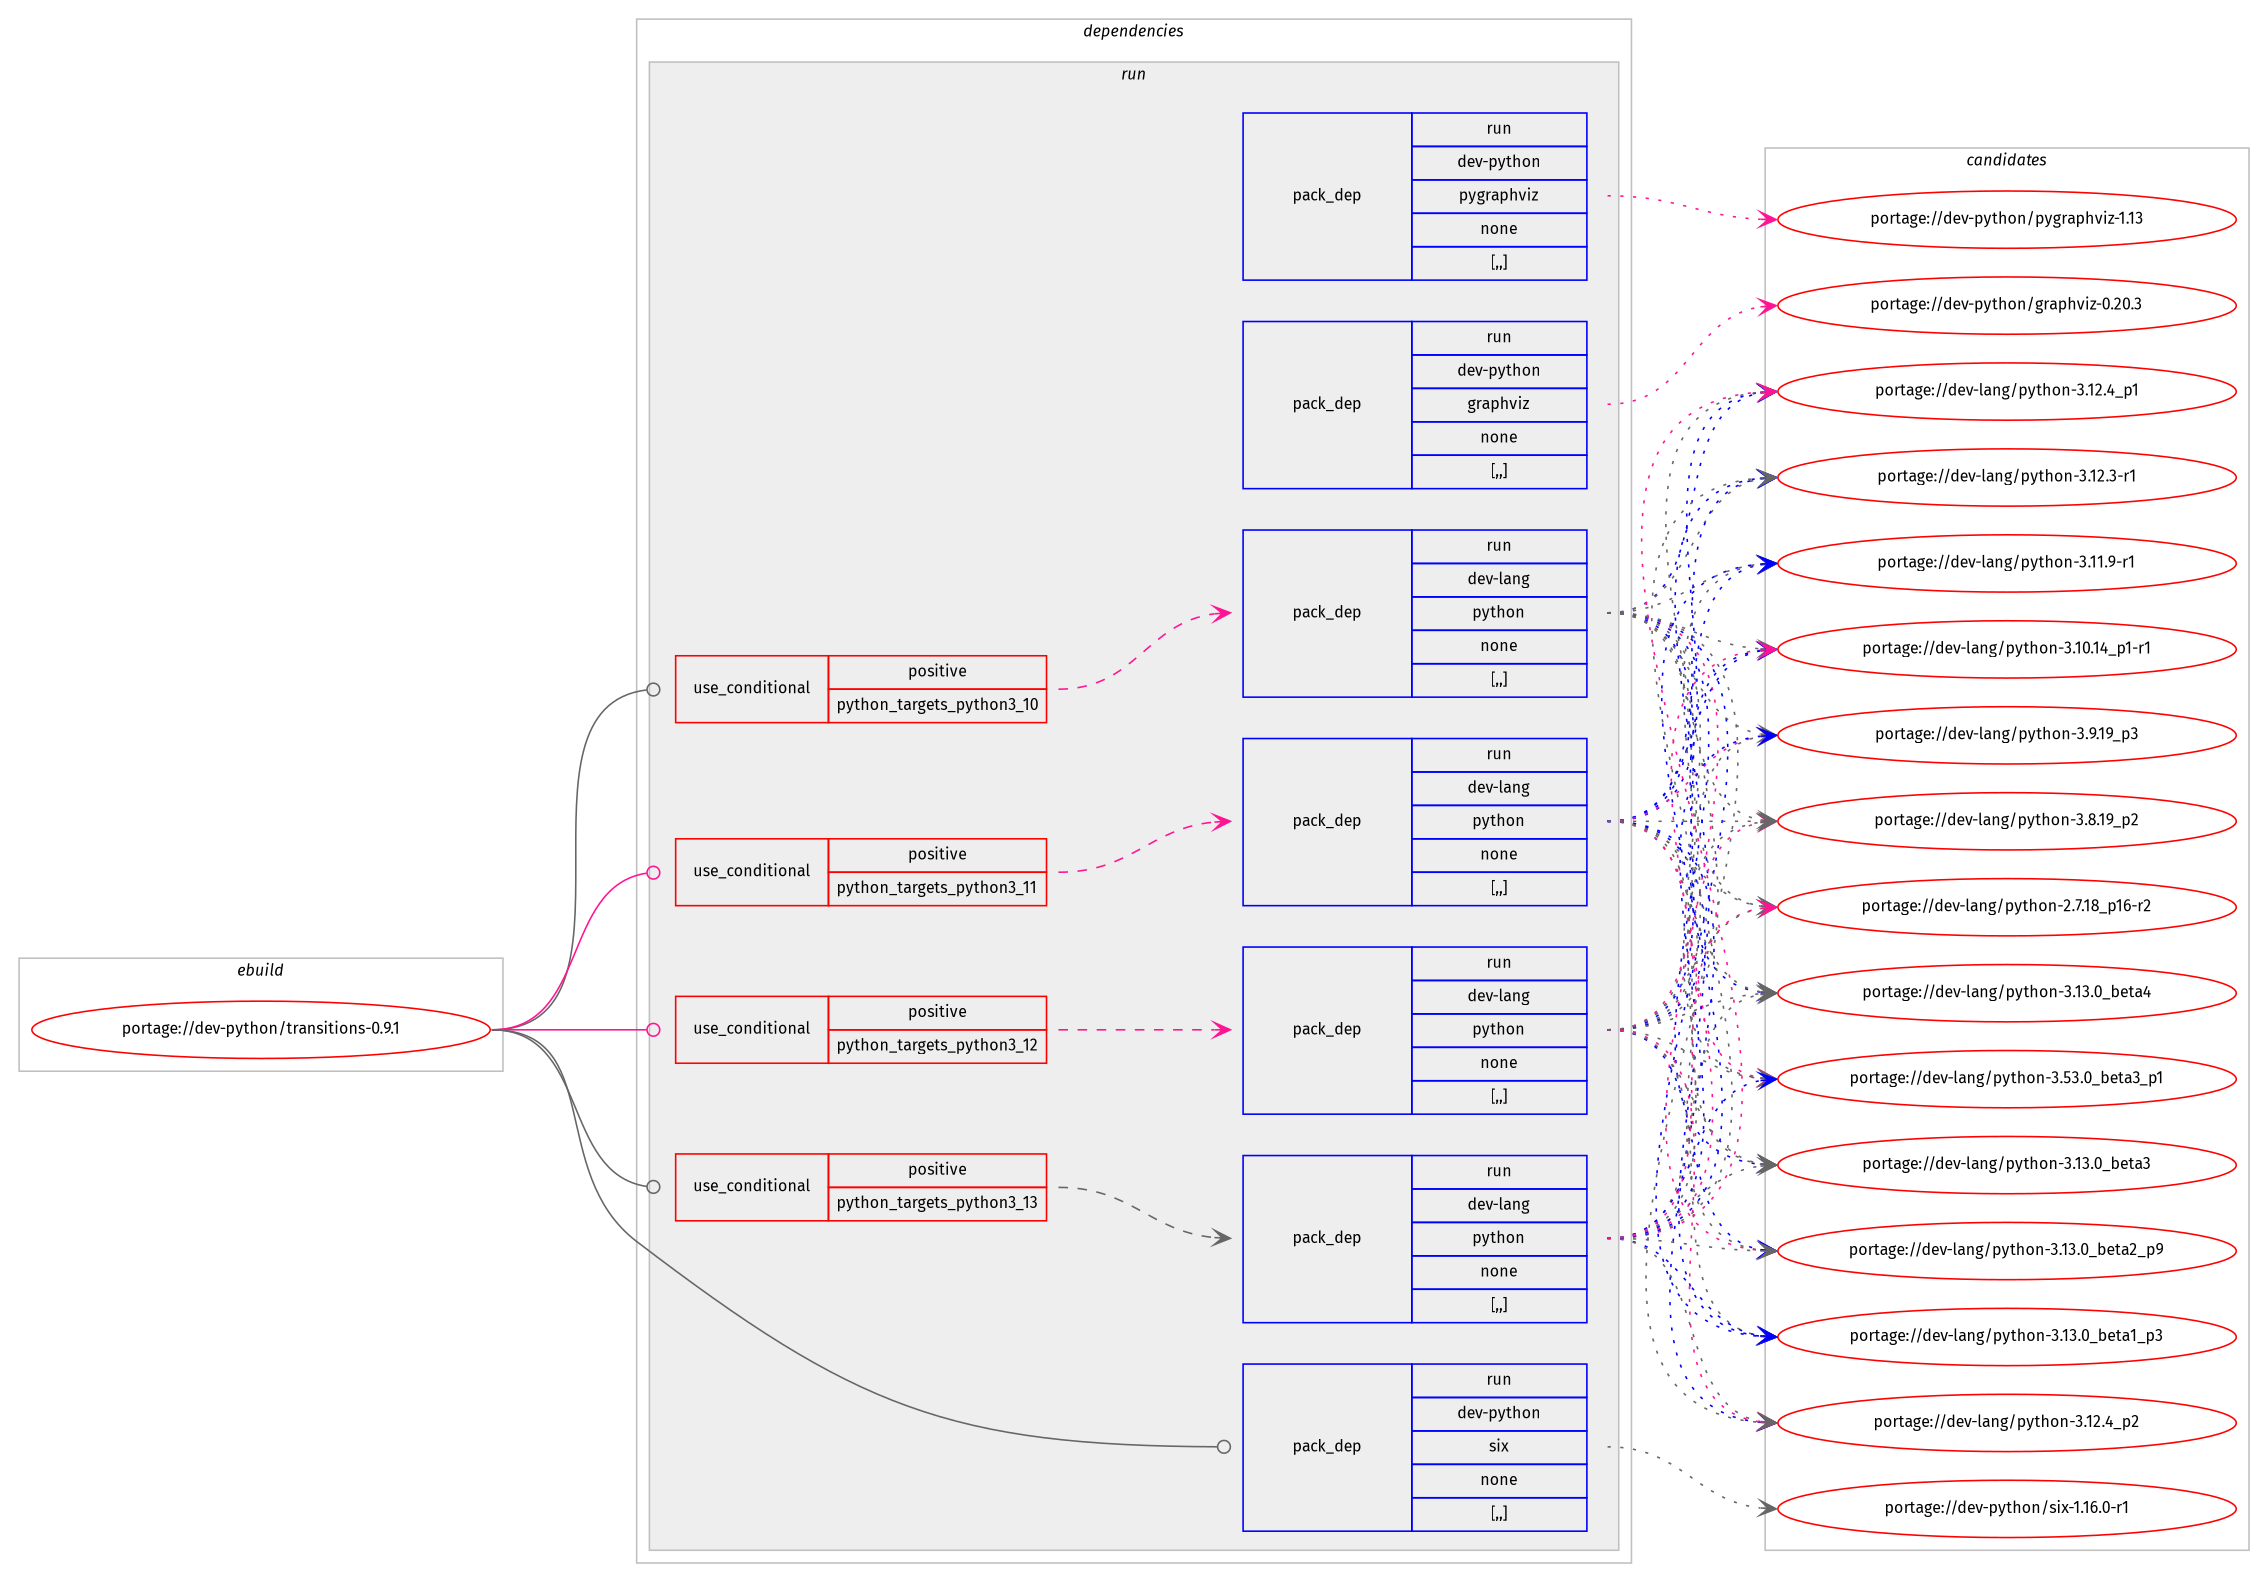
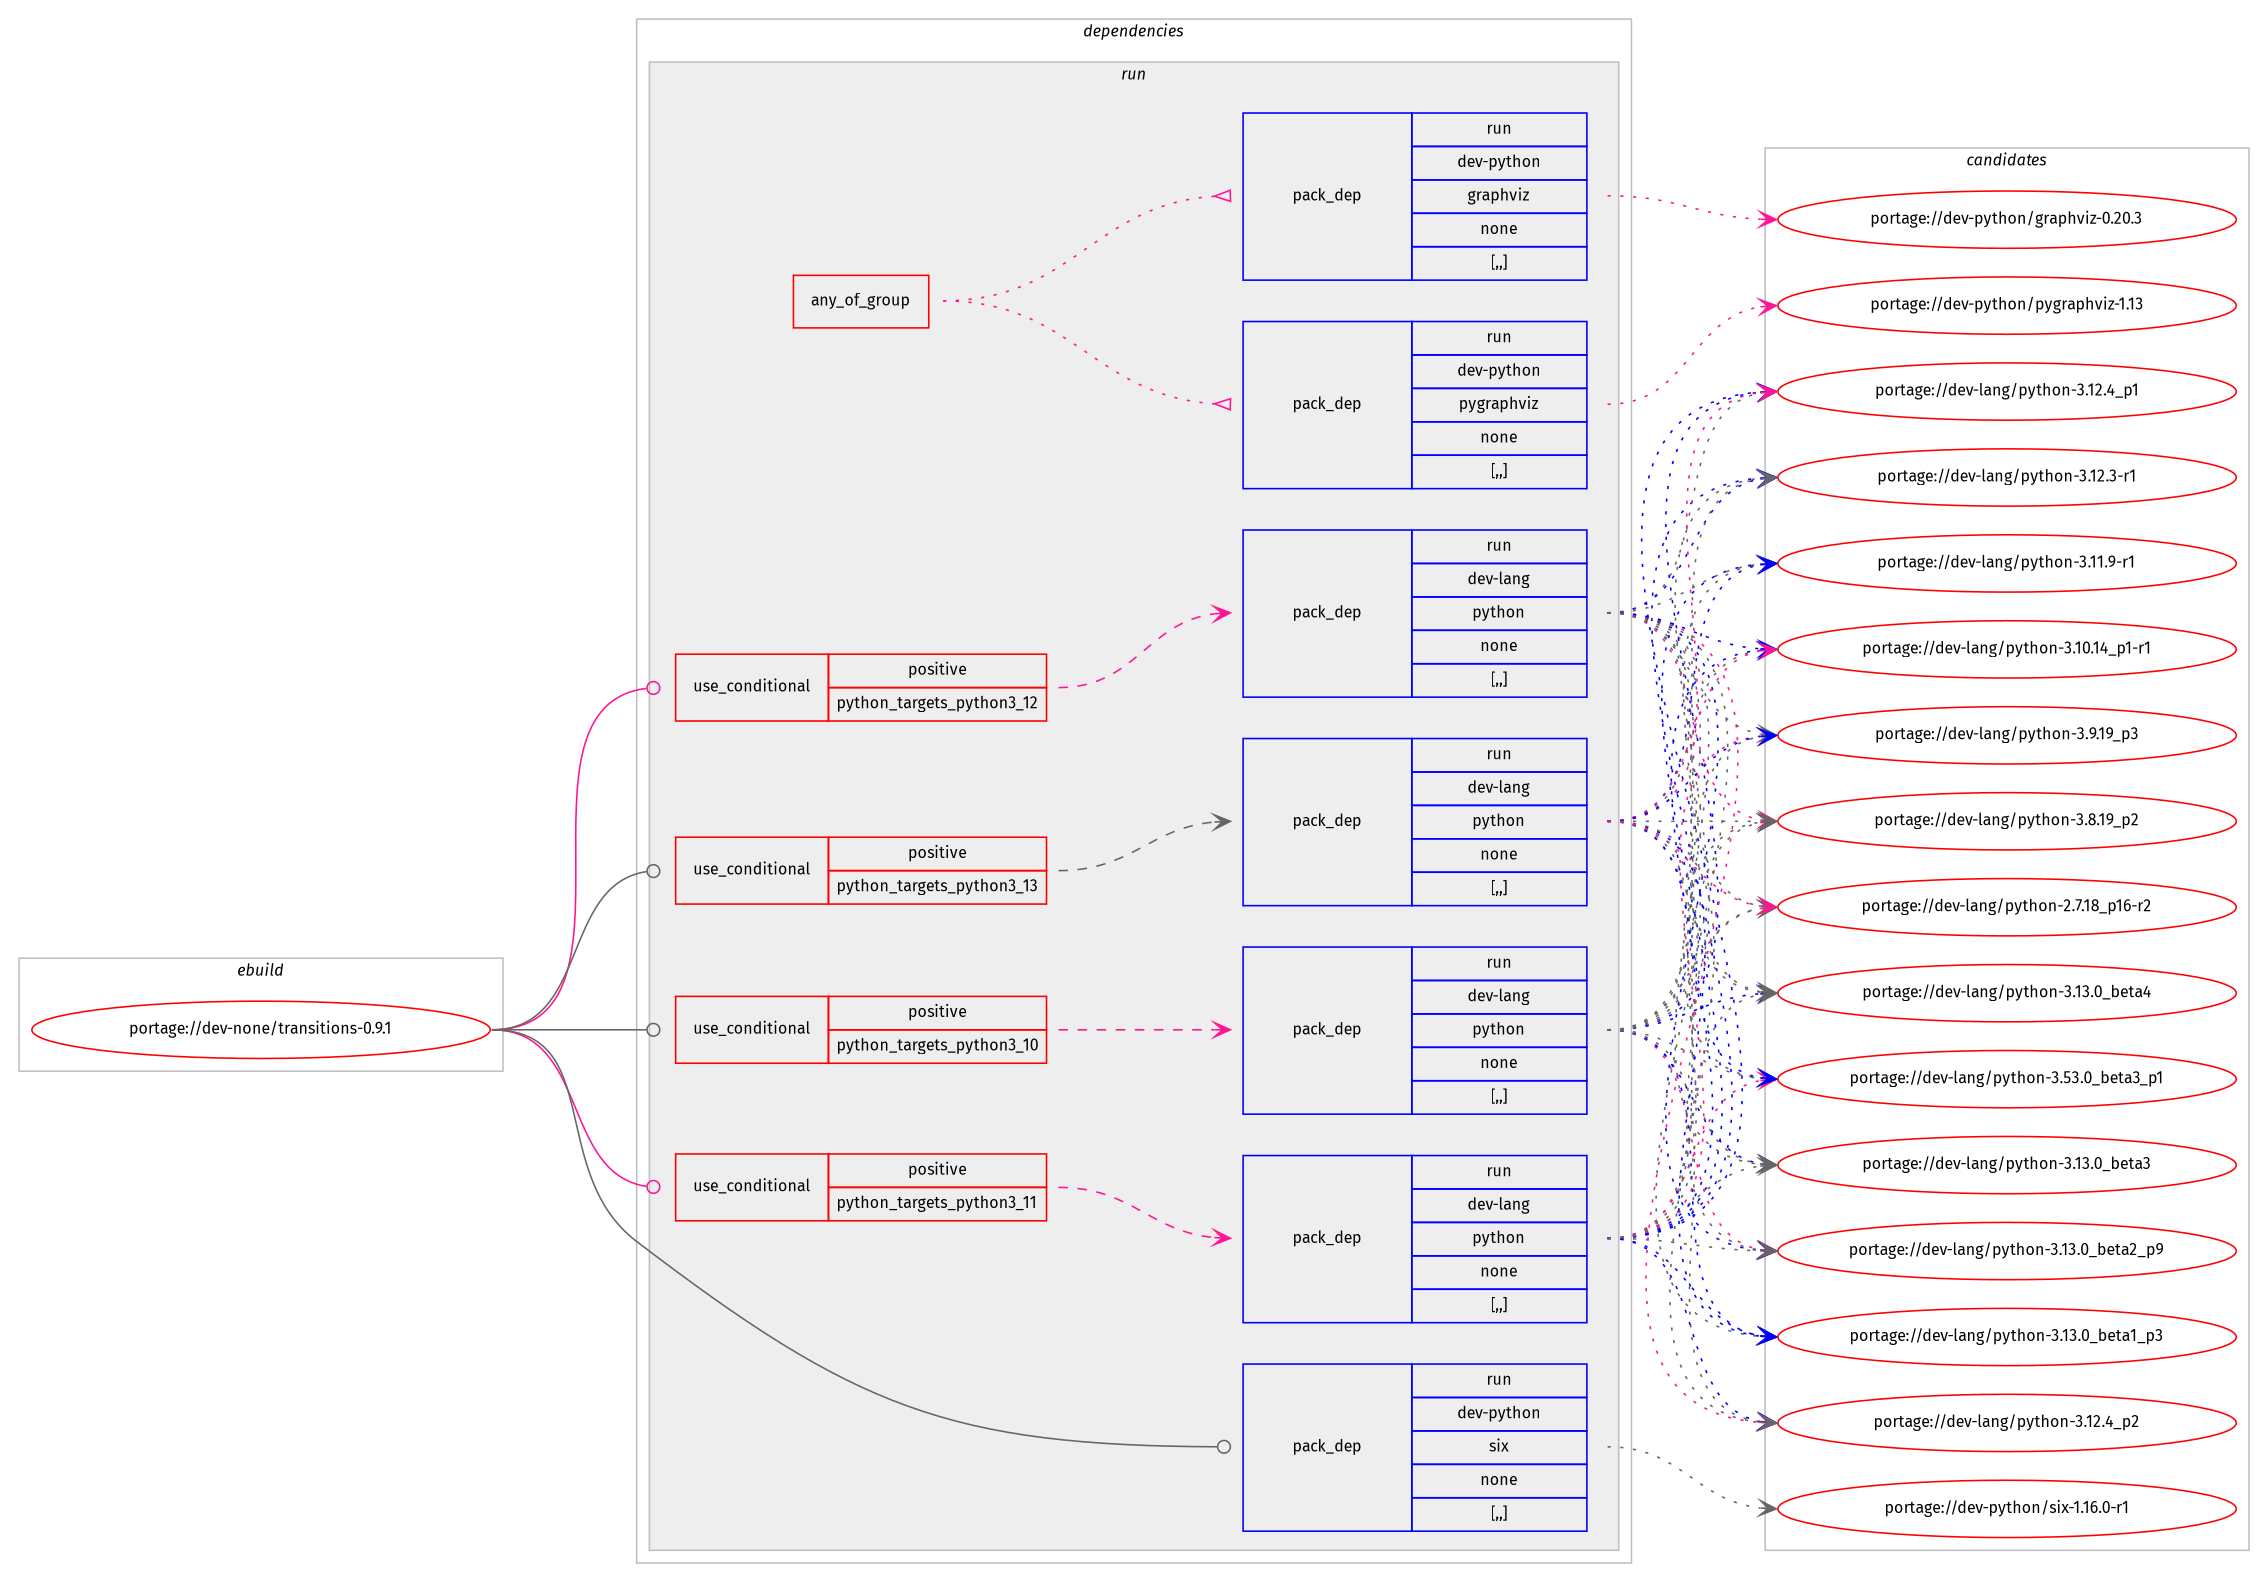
none -> (860, 301)
(261, 1030) -> (261, 1030)
